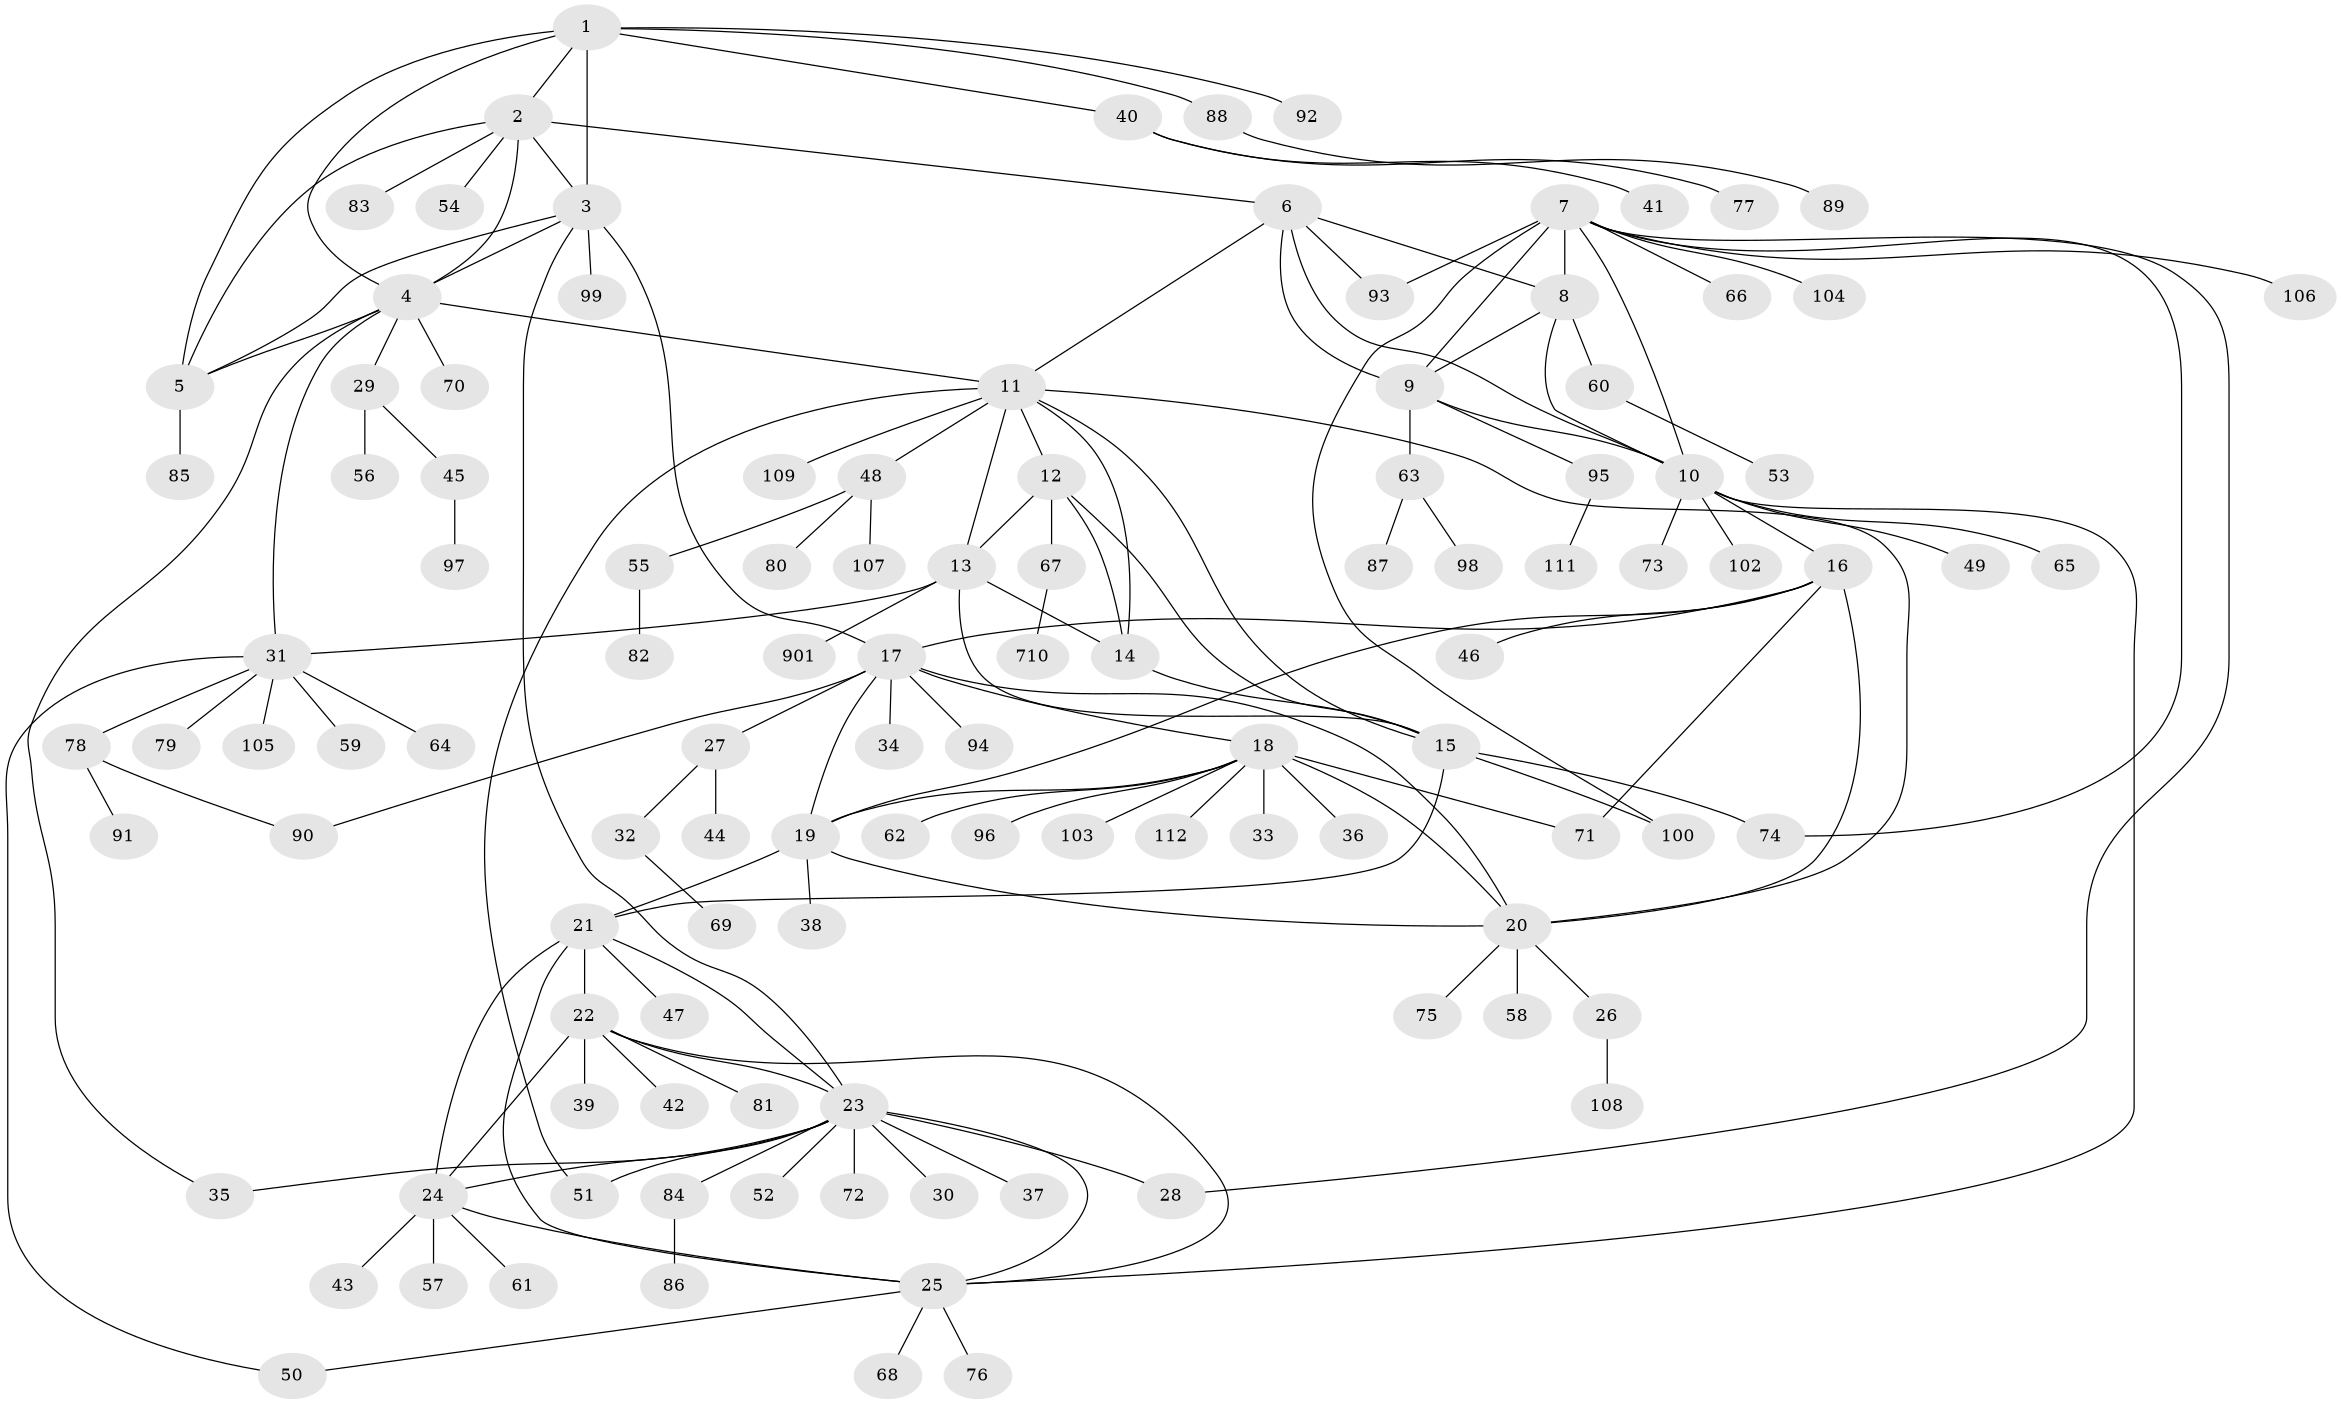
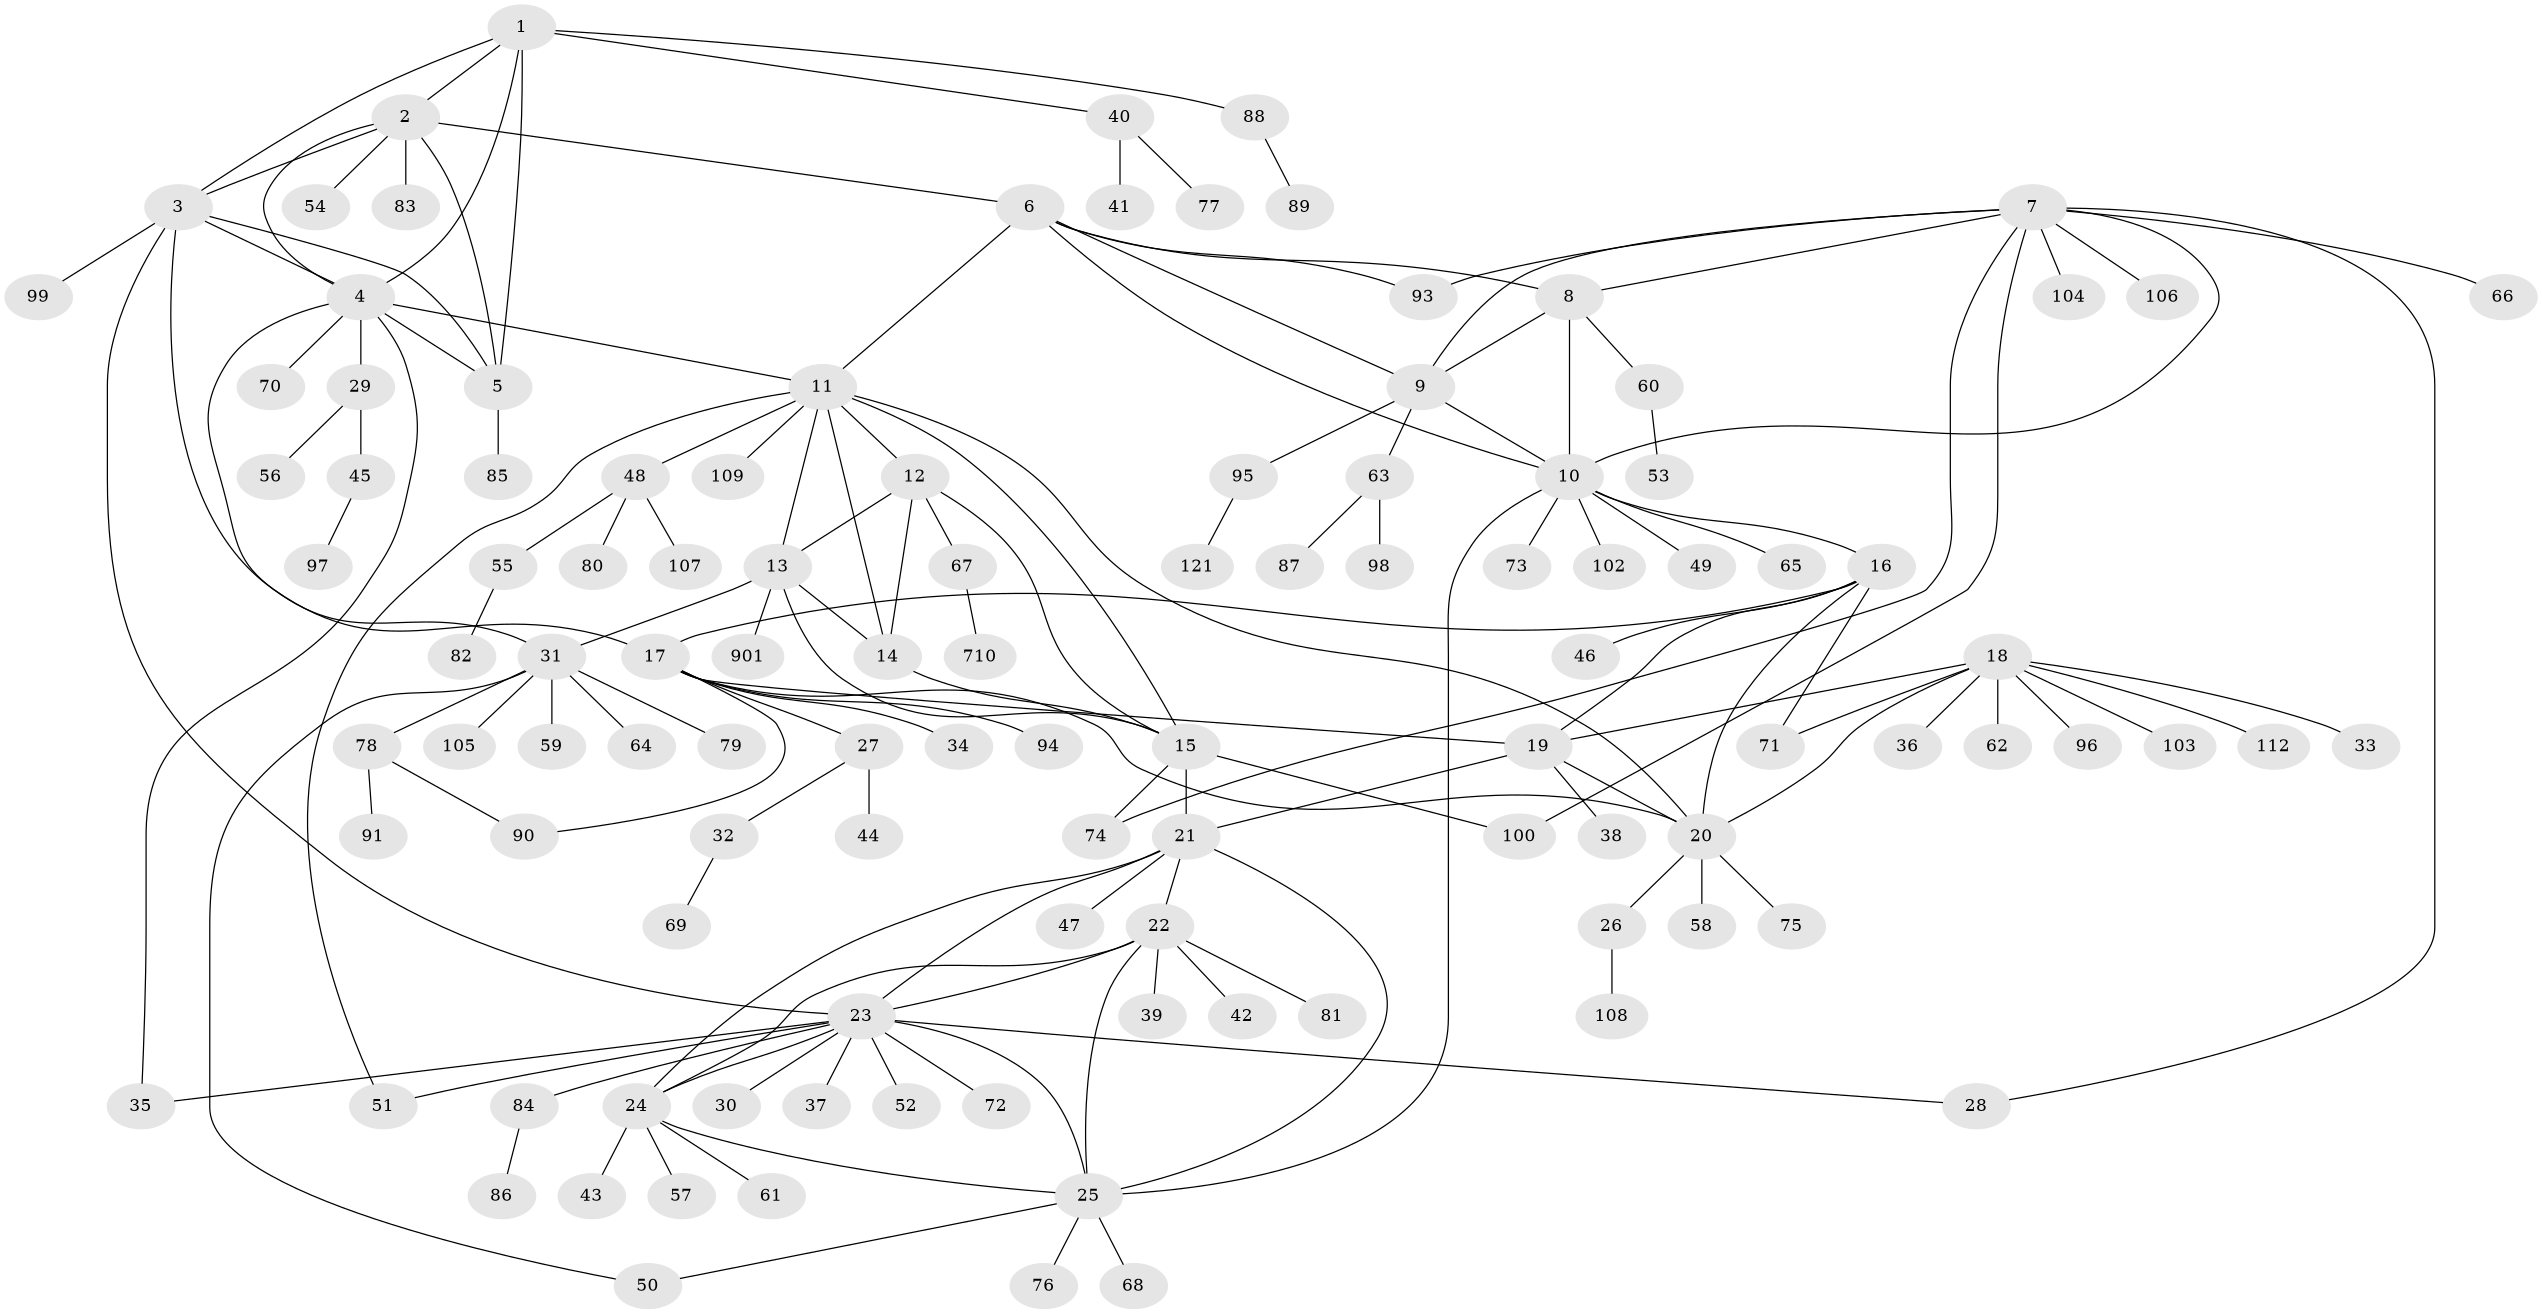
(1308, 117) -> none
(1561, 567) -> (1197, 567)
(1129, 723) -> none
